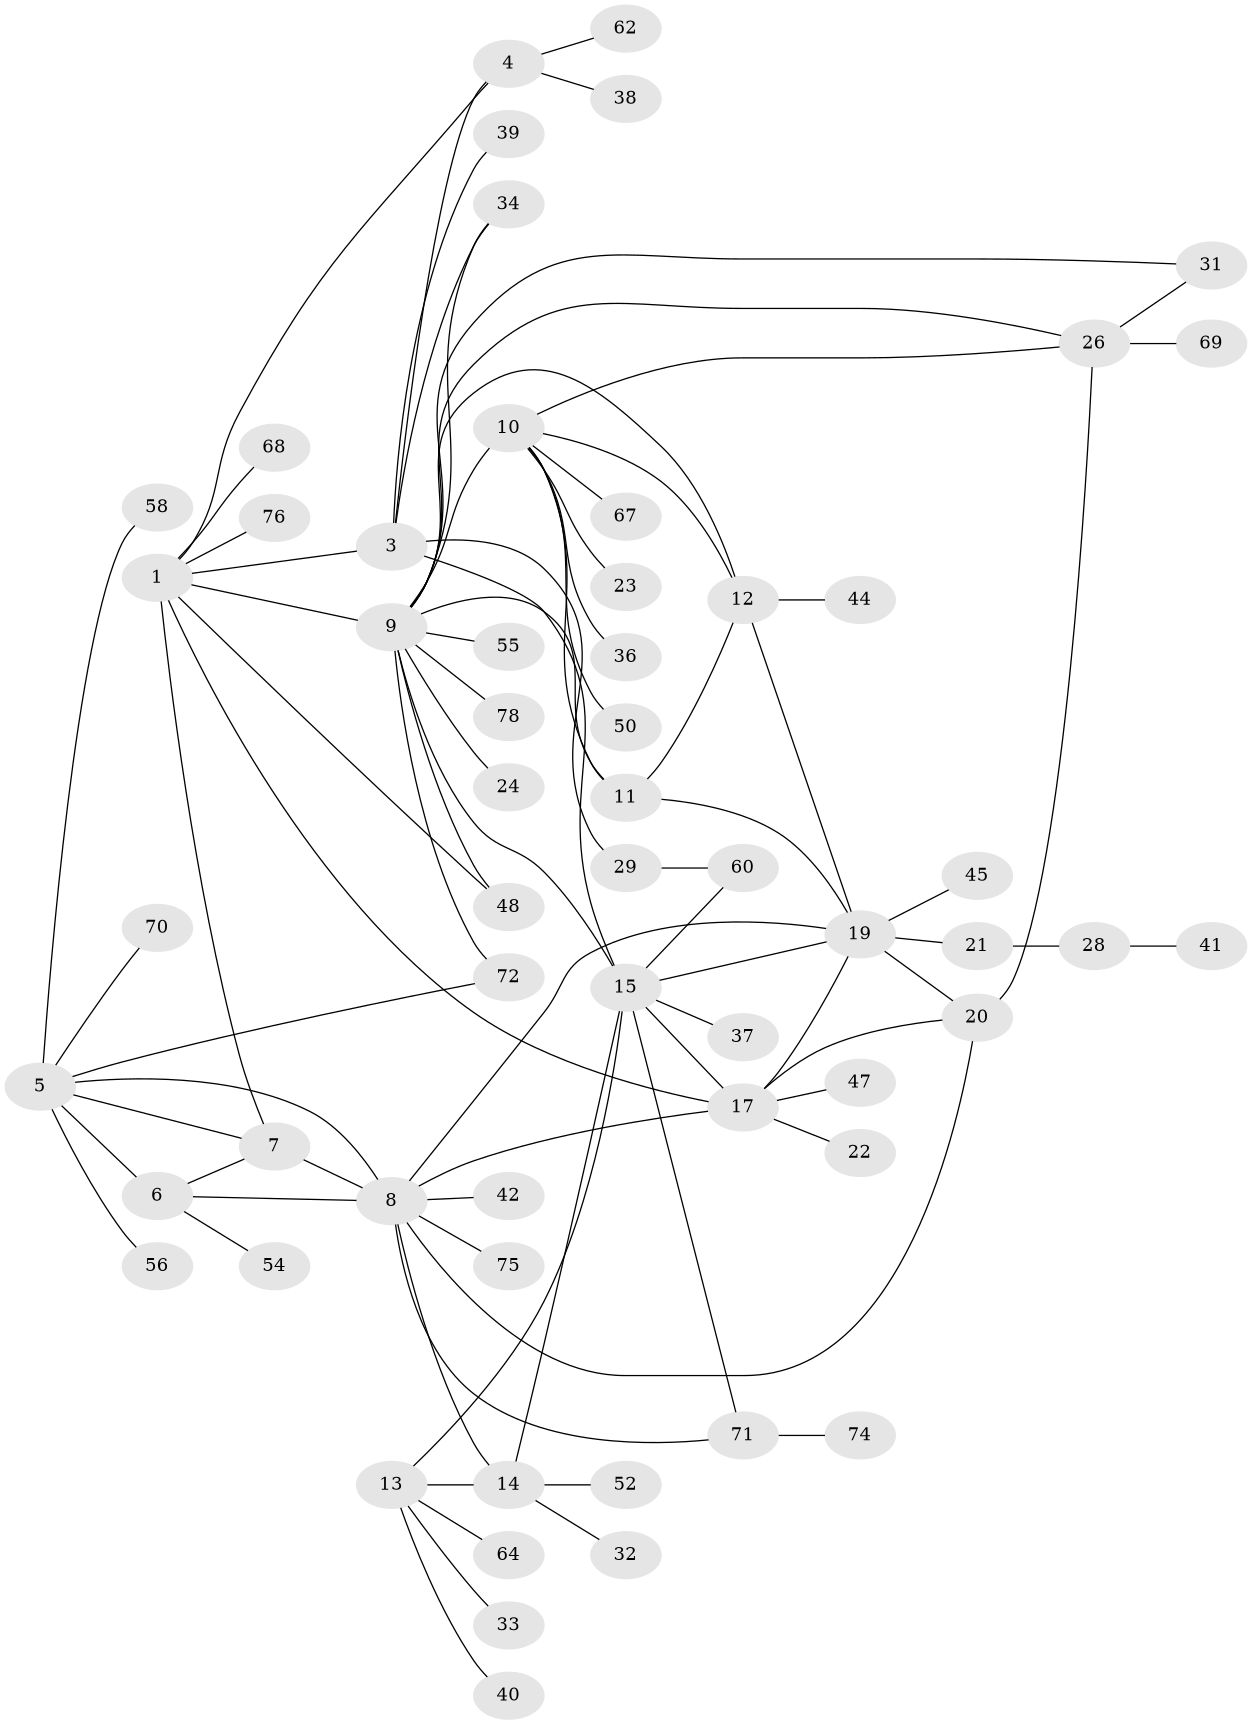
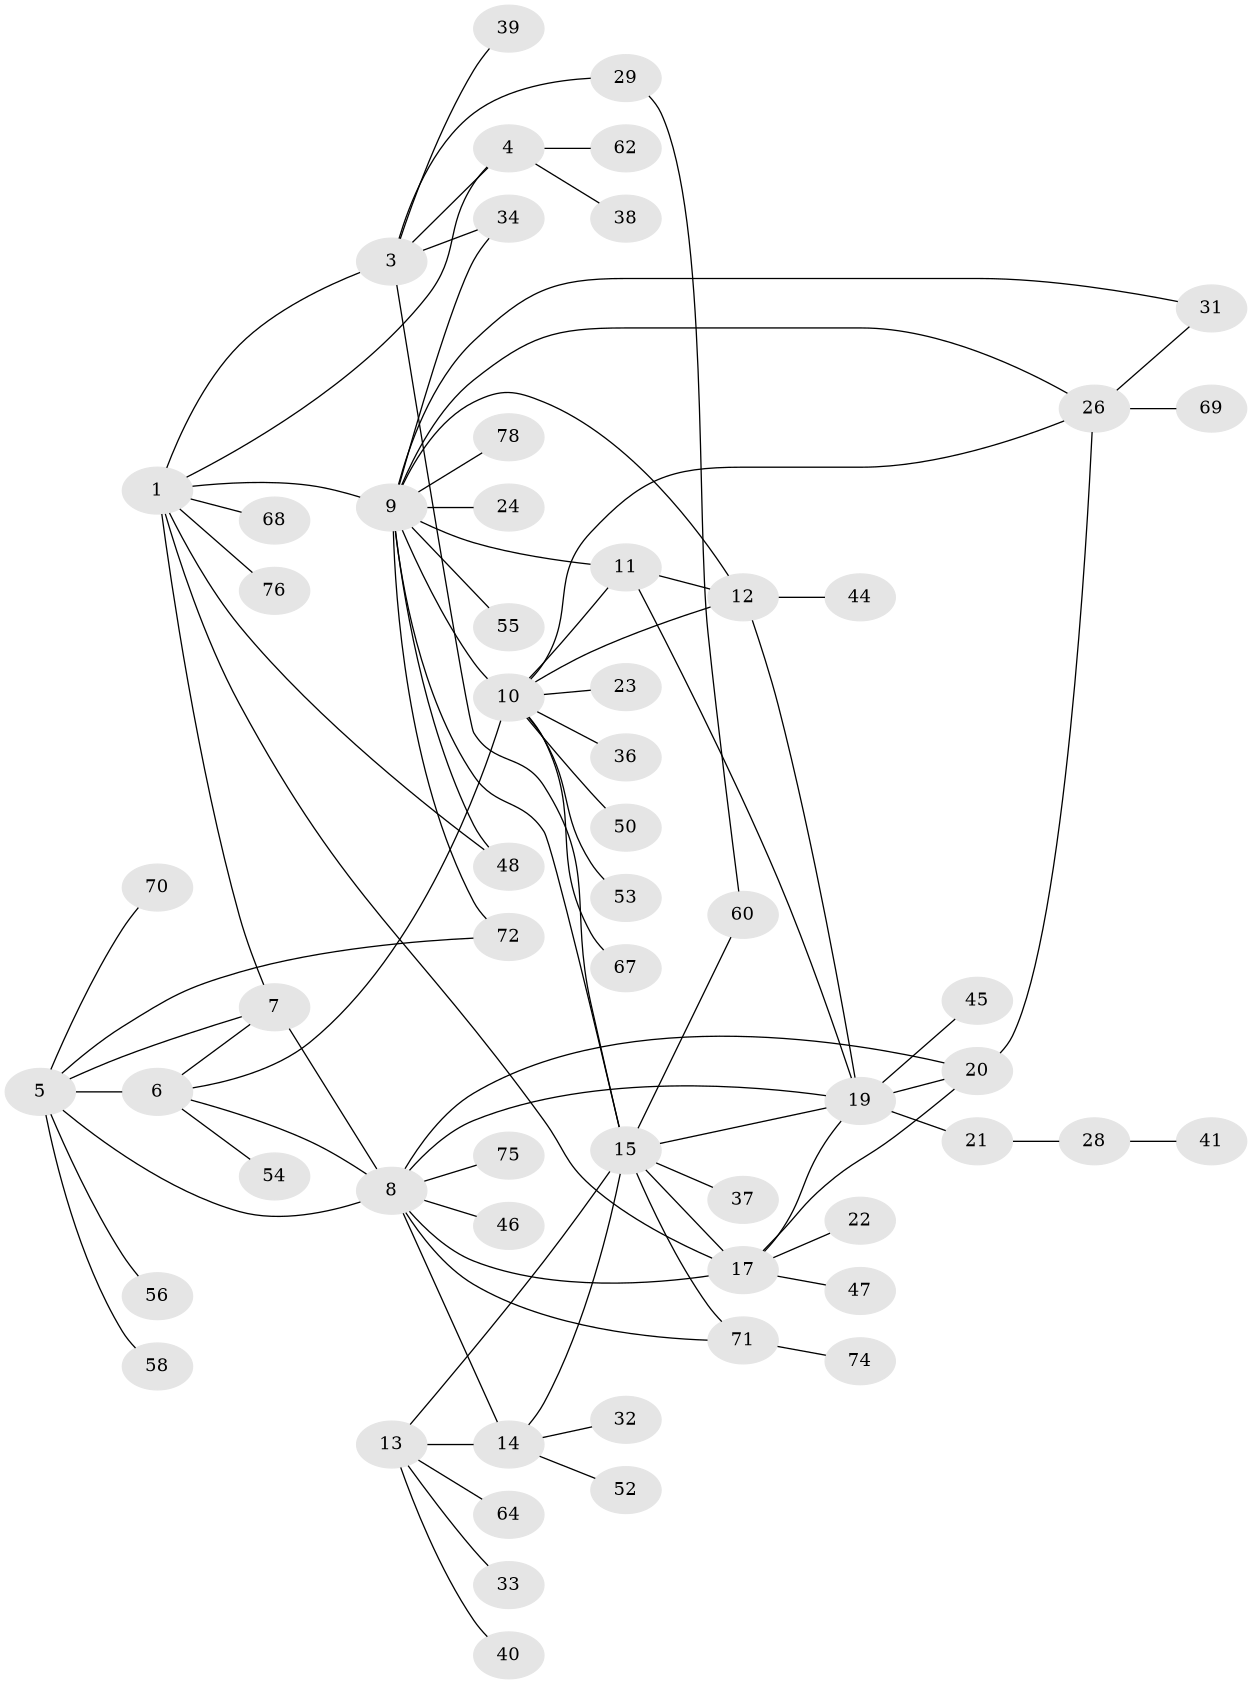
none -> (626, 898)
none -> (386, 959)
(509, 1196) -> (509, 1226)
